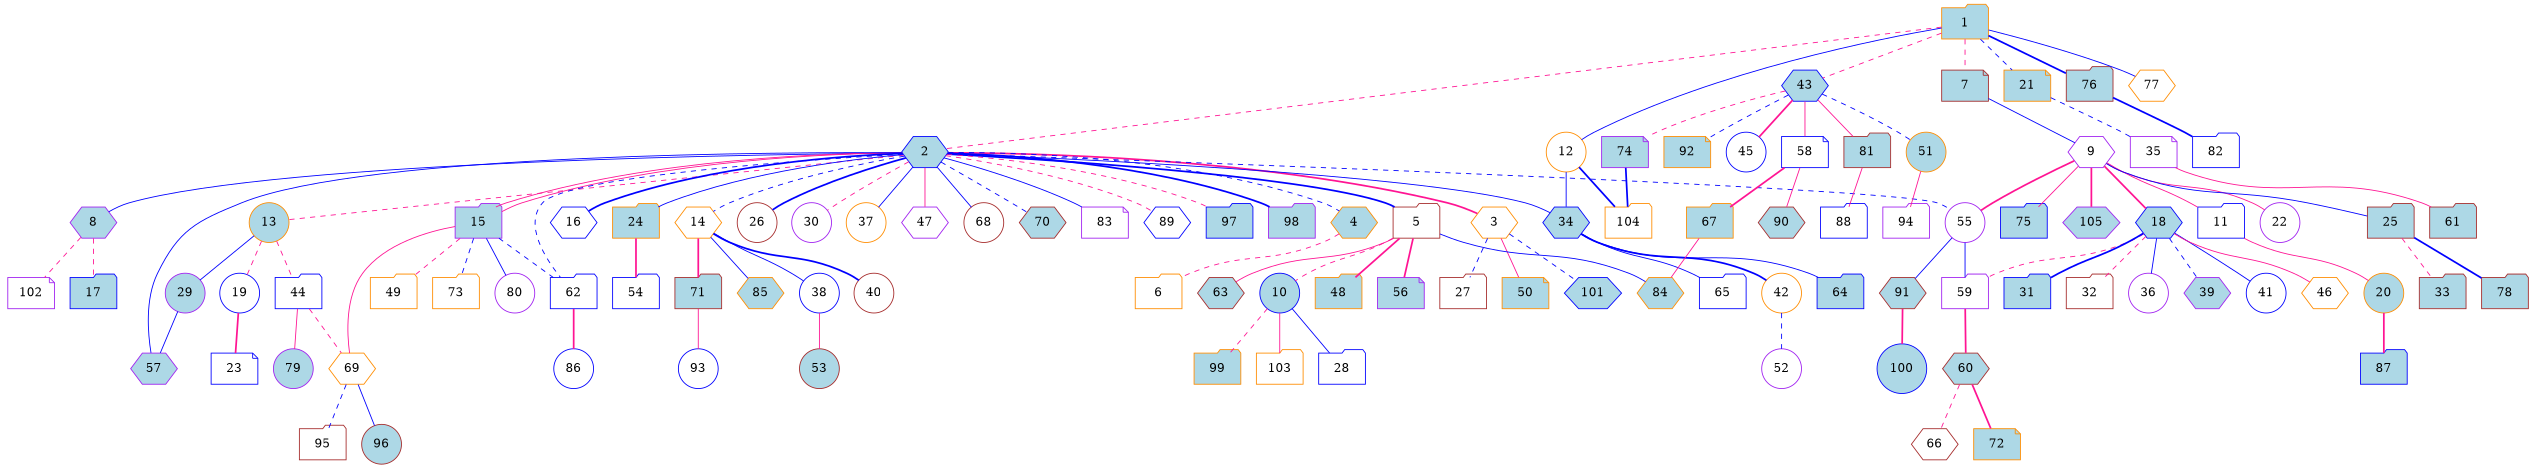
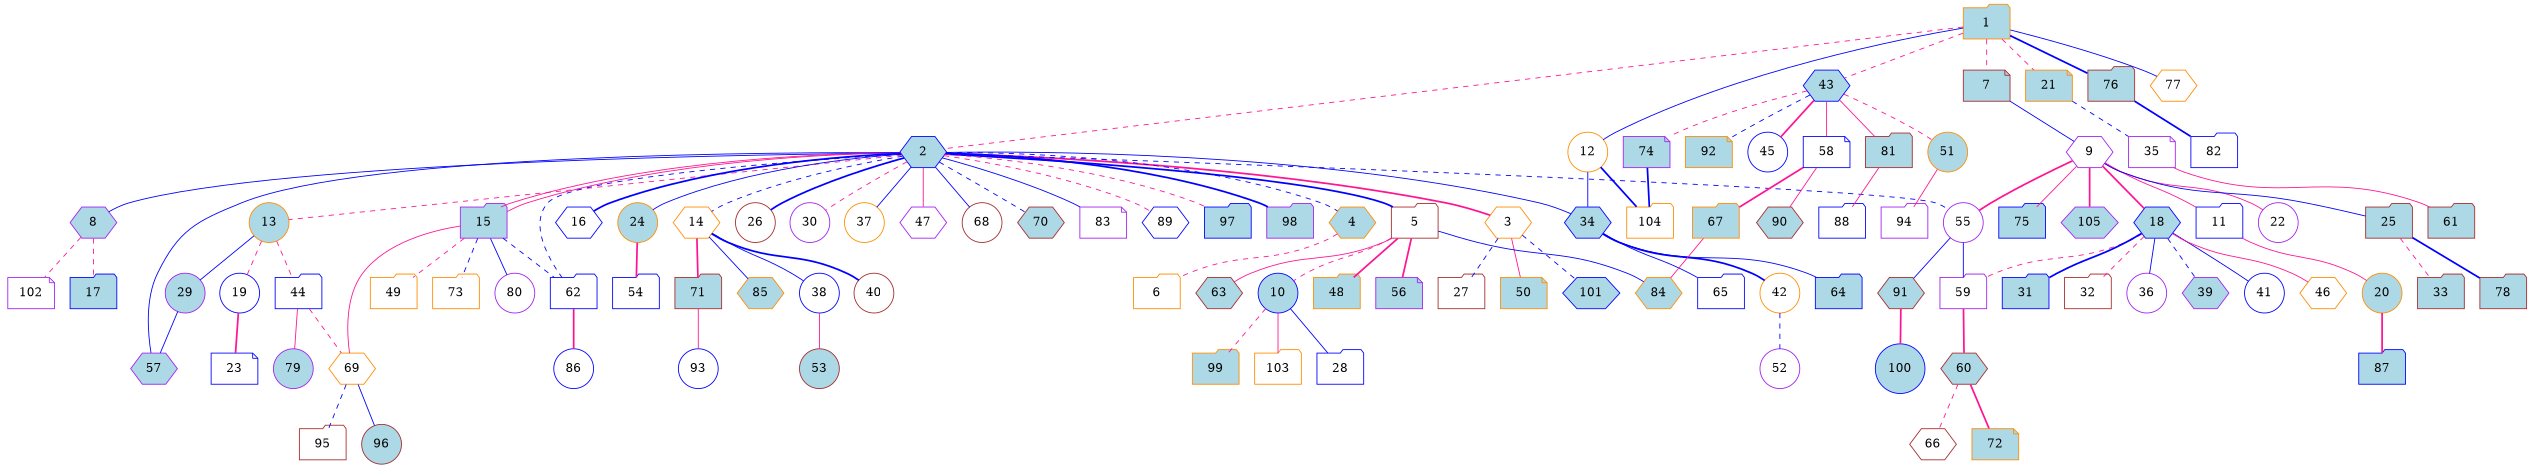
(1996, 55) -> (2018, 55)
(1867, 115) -> (1889, 115)
(636, 223) -> (638, 223)
